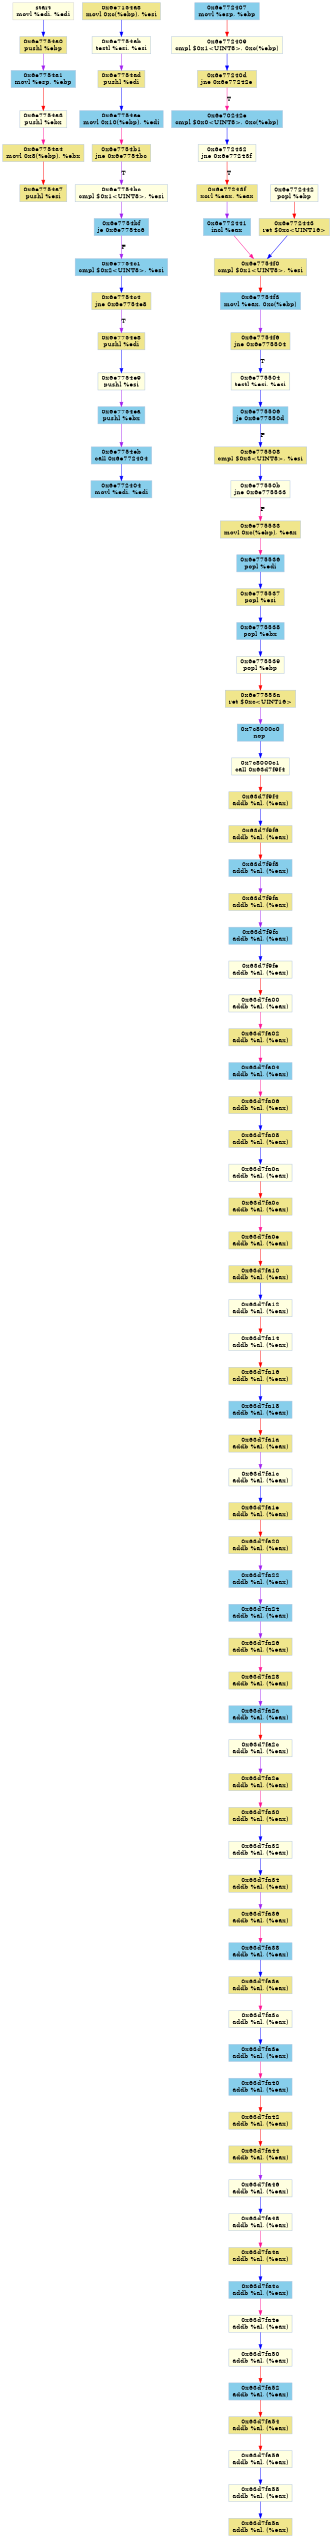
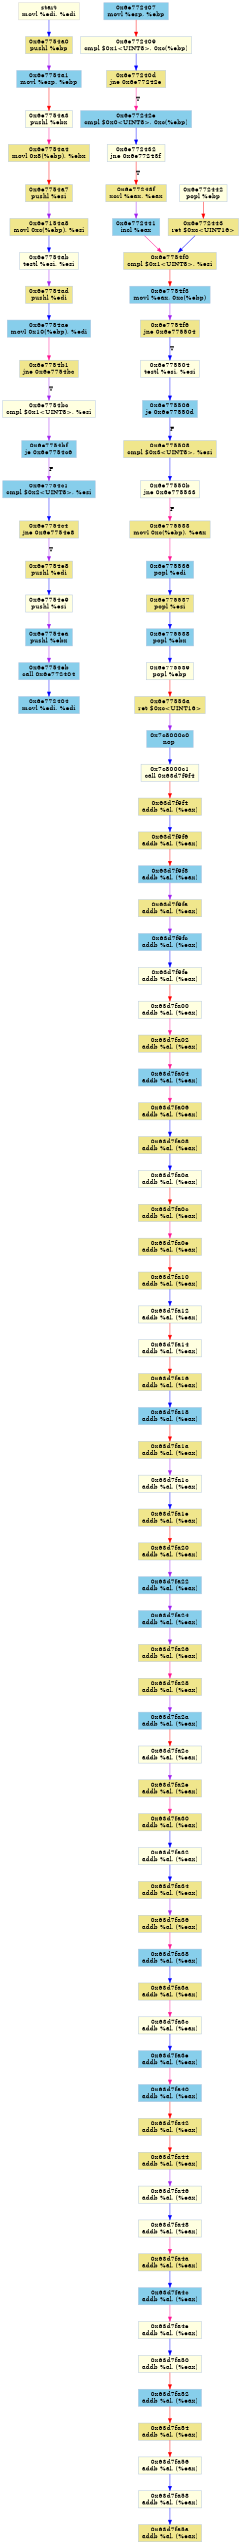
(227, 119) -> (136, 119)
none -> (49, 208)
